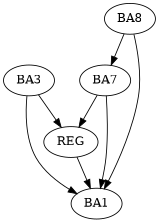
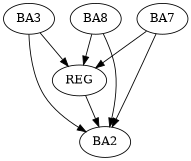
(119, 45) -> (89, 45)
(97, 204) -> (105, 142)
